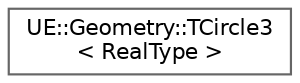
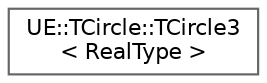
(150, 42) -> (133, 42)
